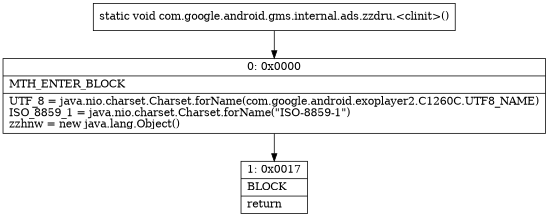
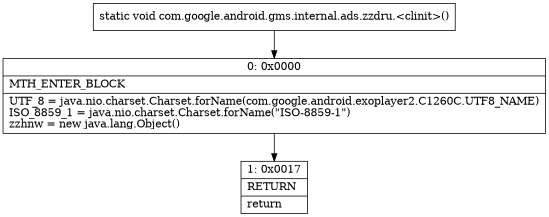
(267, 187) -> (272, 187)
